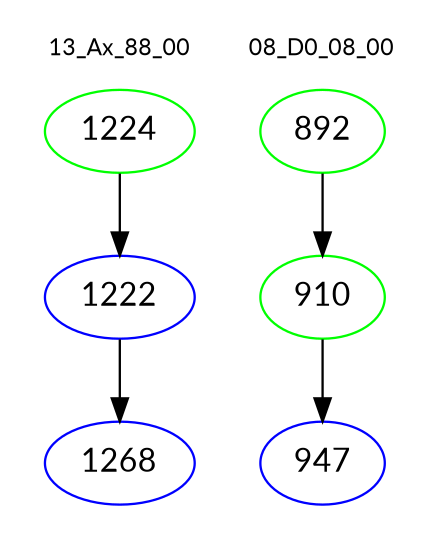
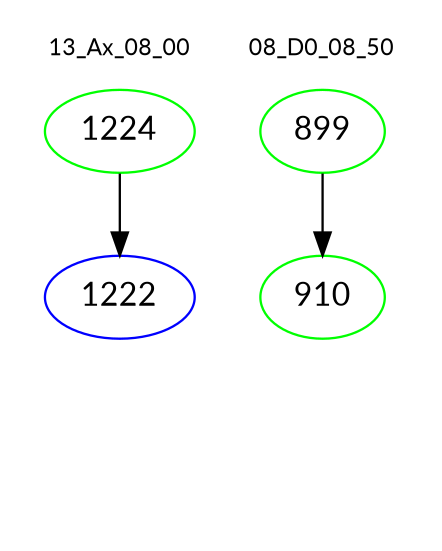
(120, 50) -> (120, 50)
(323, 50) -> (323, 50)
(323, 131) -> (323, 131)
(120, 463) -> none
(323, 463) -> none
